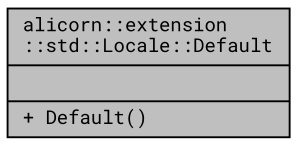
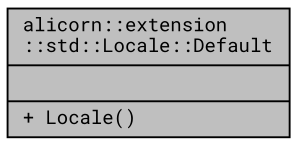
(86, 118) -> (80, 118)
